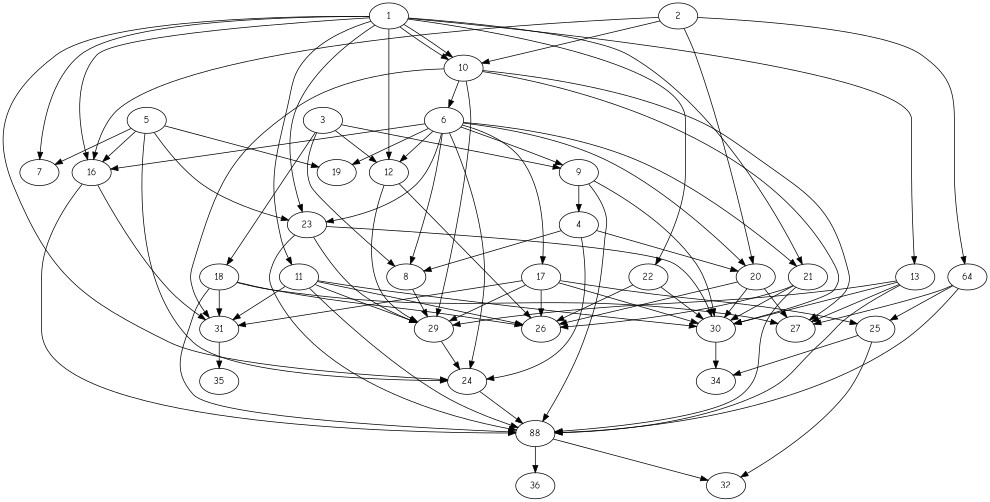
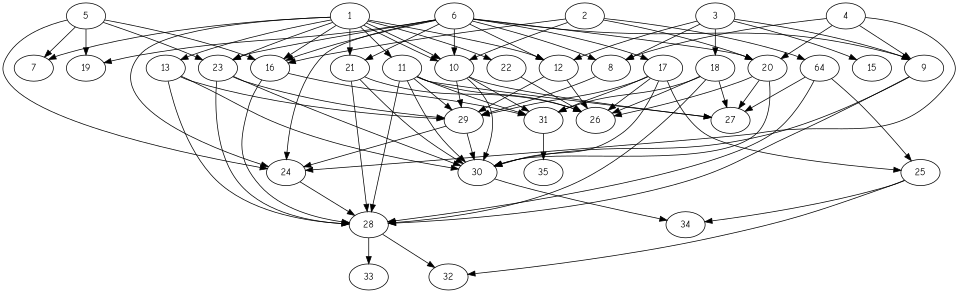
none -> (872, 68)
(455, 91) -> (454, 41)
(579, 195) -> (882, 40)
(679, 301) -> (470, 143)
(859, 302) -> (560, 99)
(535, 434) -> (369, 225)
(535, 486) -> (369, 277)
